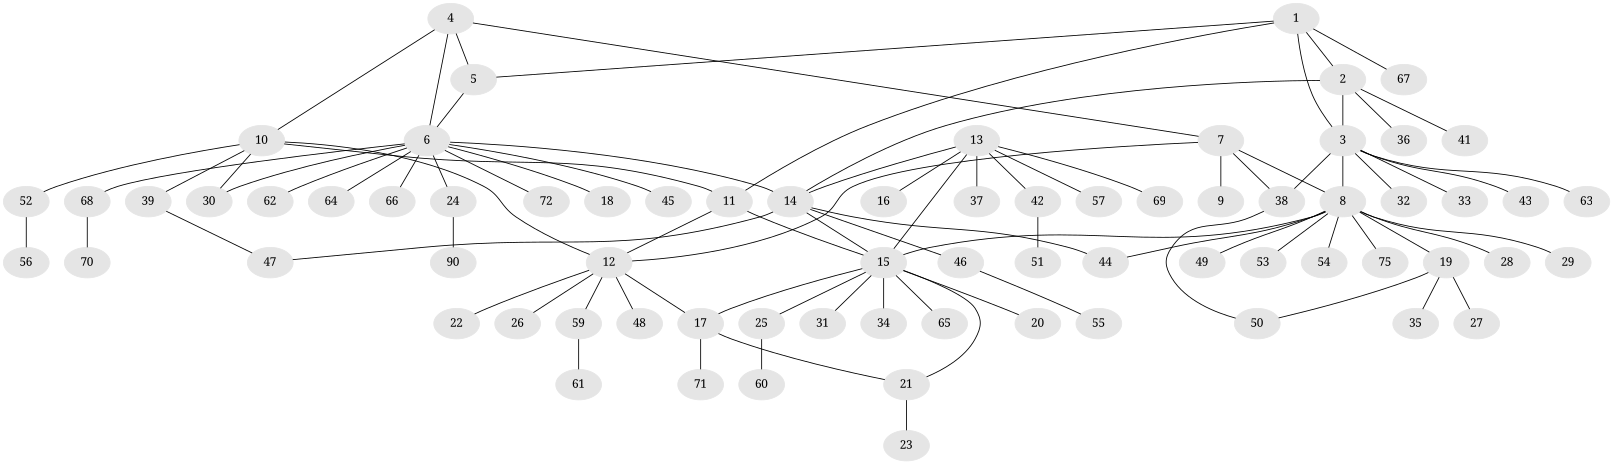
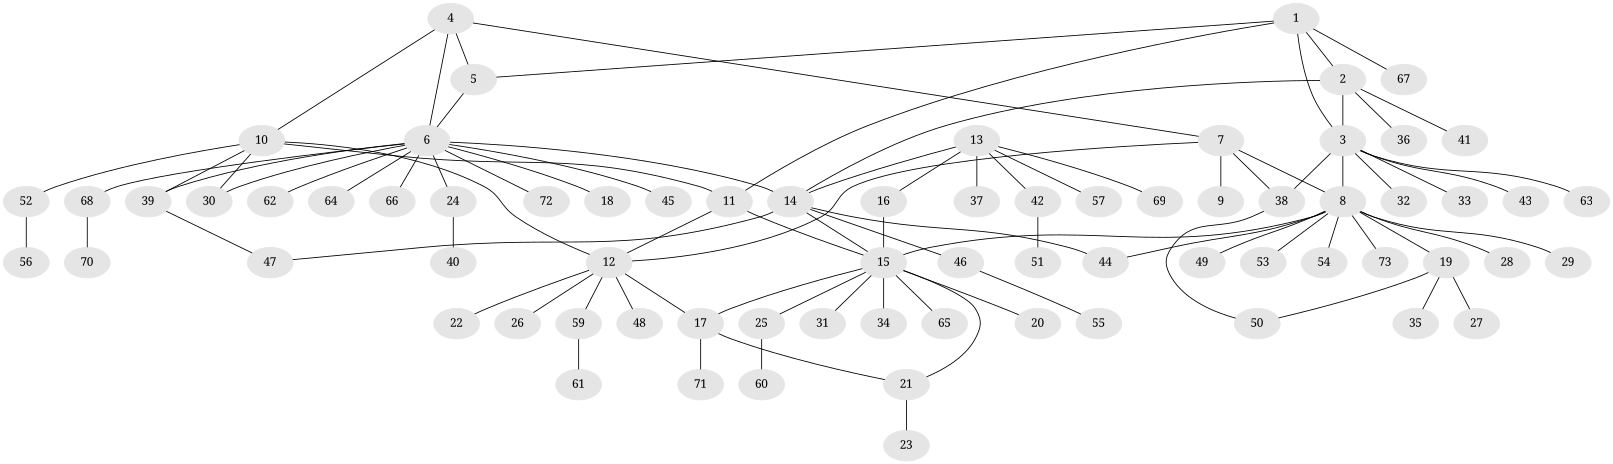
none -> (248, 168)
(930, 202) -> (884, 229)
(453, 263) -> (453, 263)
(1385, 263) -> (1385, 263)
